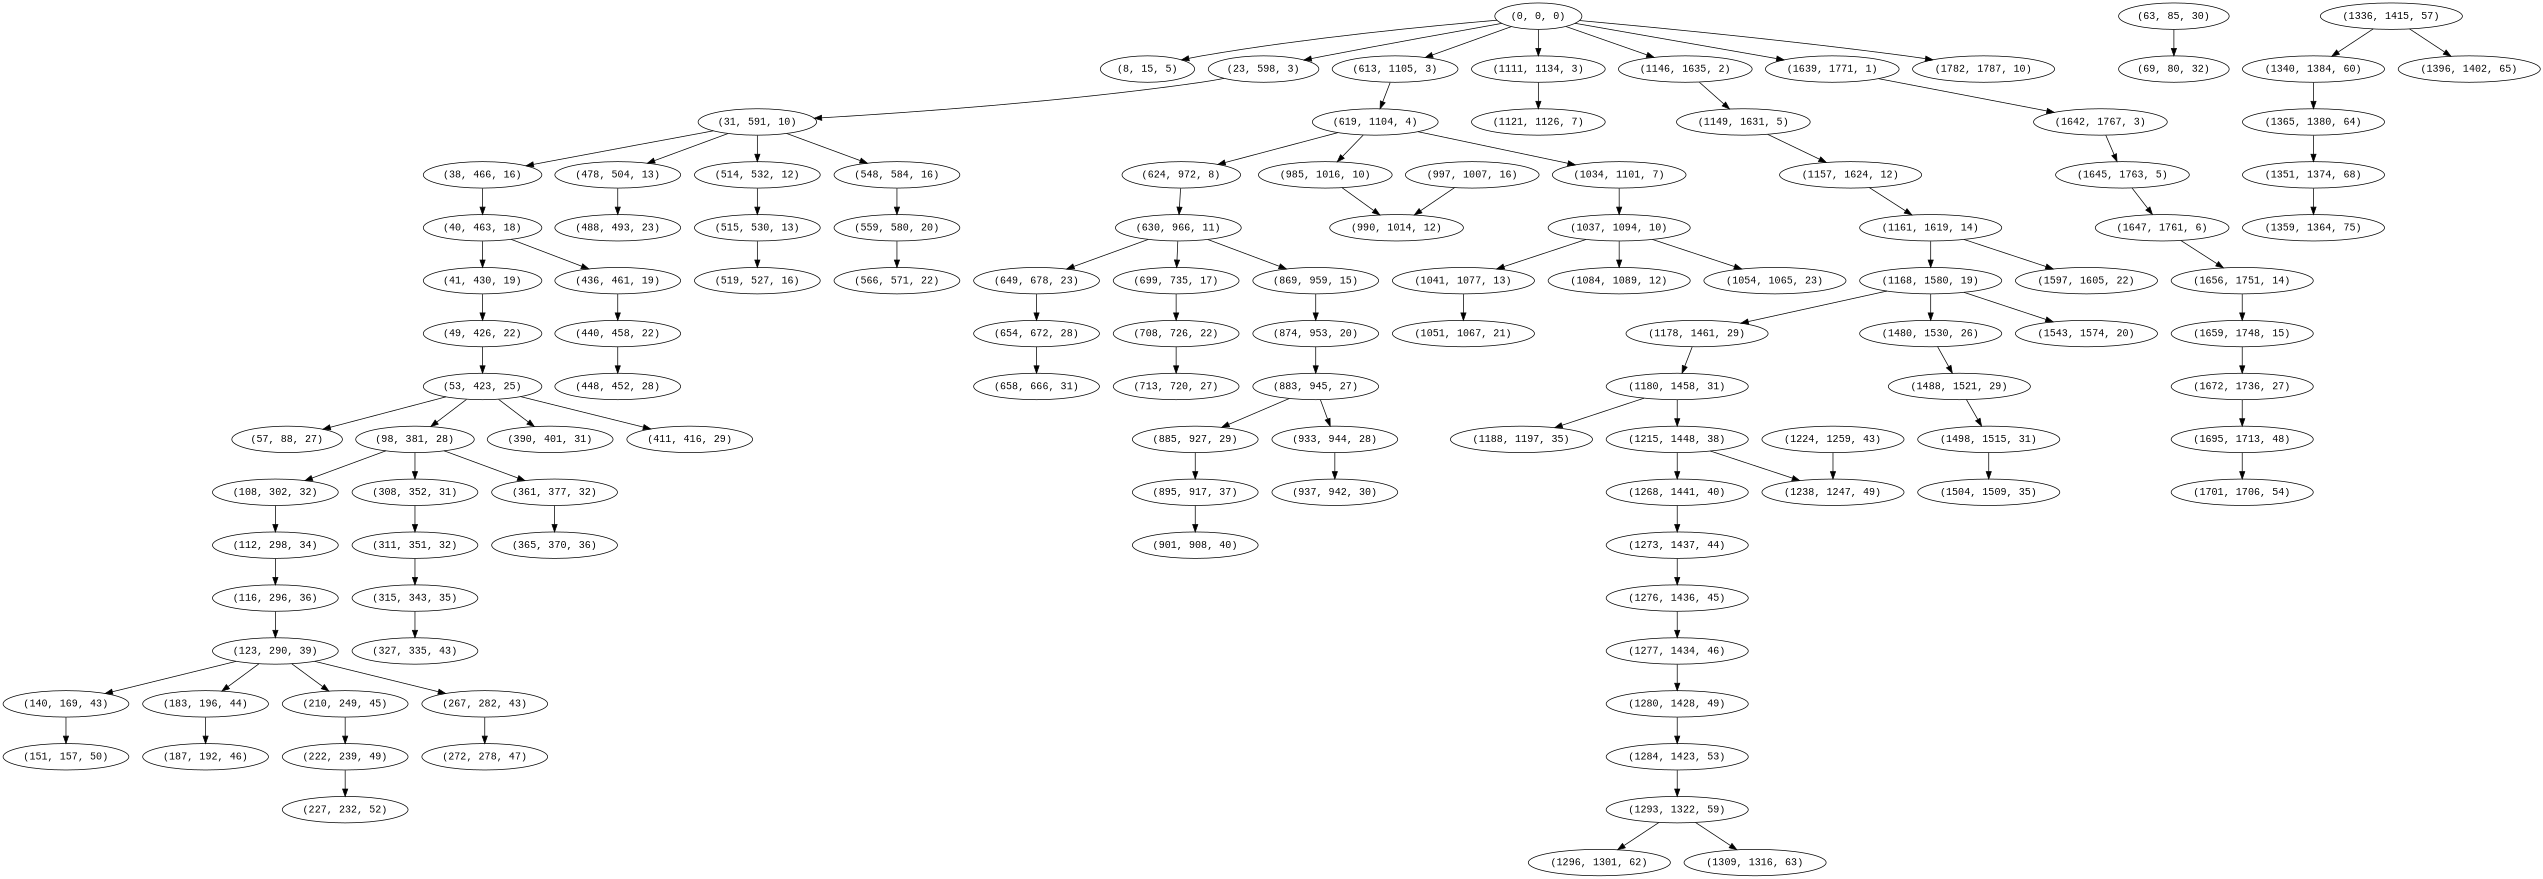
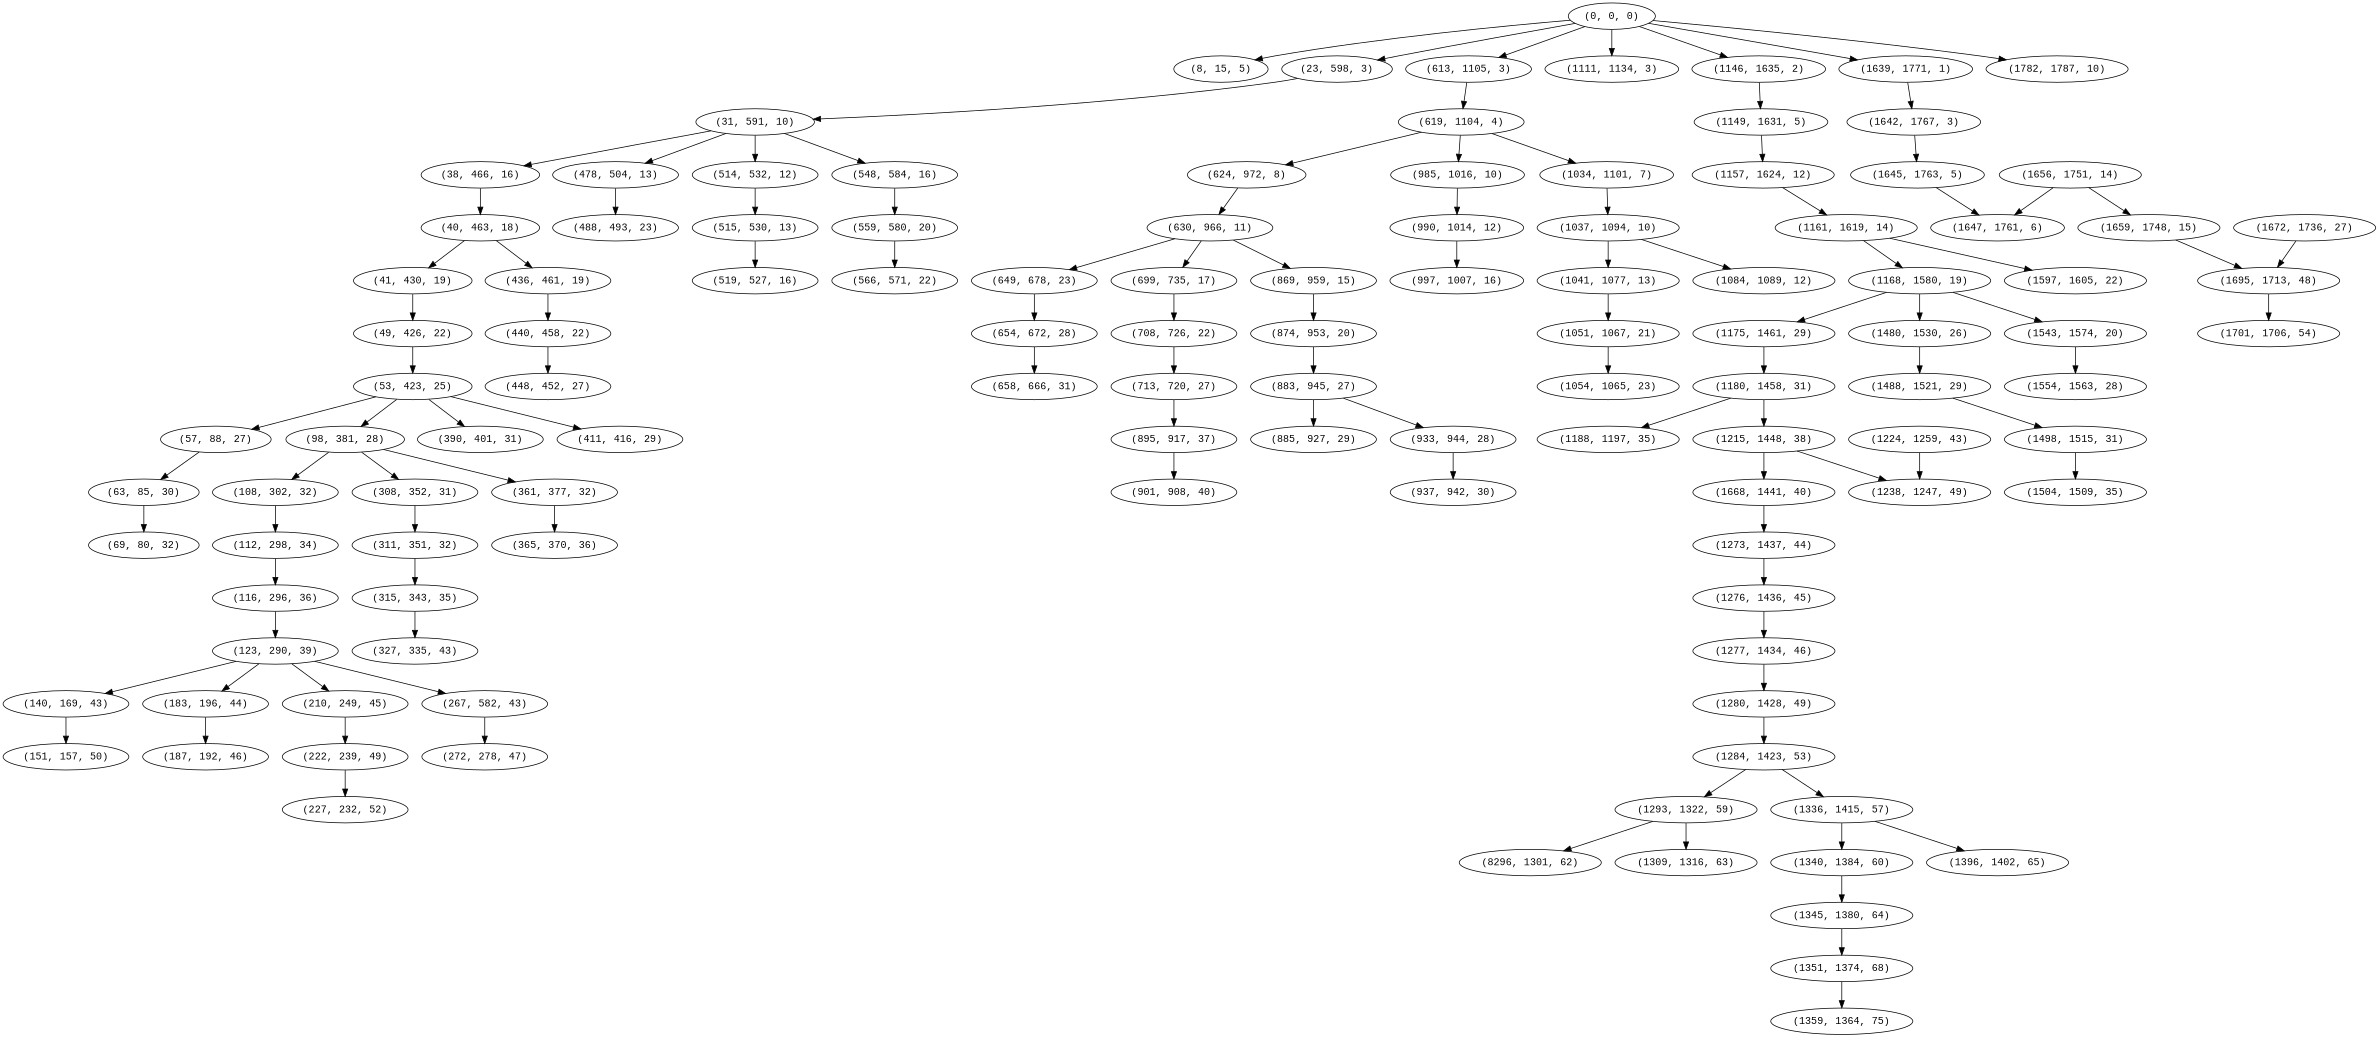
(1538, 122) -> none
(2313, 122) -> (1842, 915)
(1438, 199) -> (1457, 251)
(2199, 252) -> (2037, 199)
(1693, 253) -> (1608, 356)
(1697, 334) -> (1764, 334)
(2242, 356) -> (2205, 253)
(618, 386) -> (548, 386)
none -> (2075, 386)
(1195, 462) -> (1174, 409)
none -> (183, 464)
(1677, 492) -> (1764, 492)
(485, 704) -> (485, 704)
none -> (1800, 781)
(1599, 863) -> (1530, 863)
